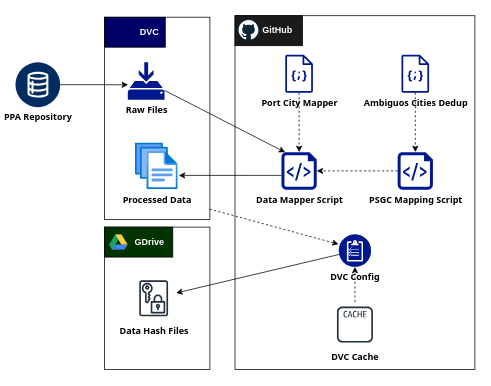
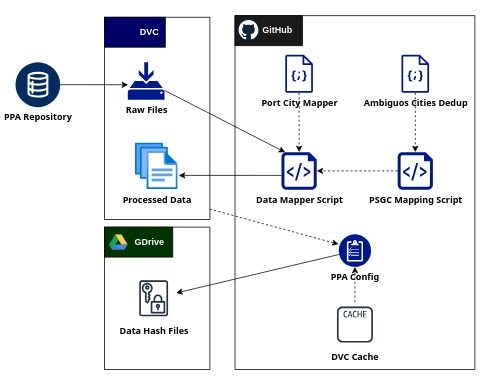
(356, 277) -> (356, 277)
